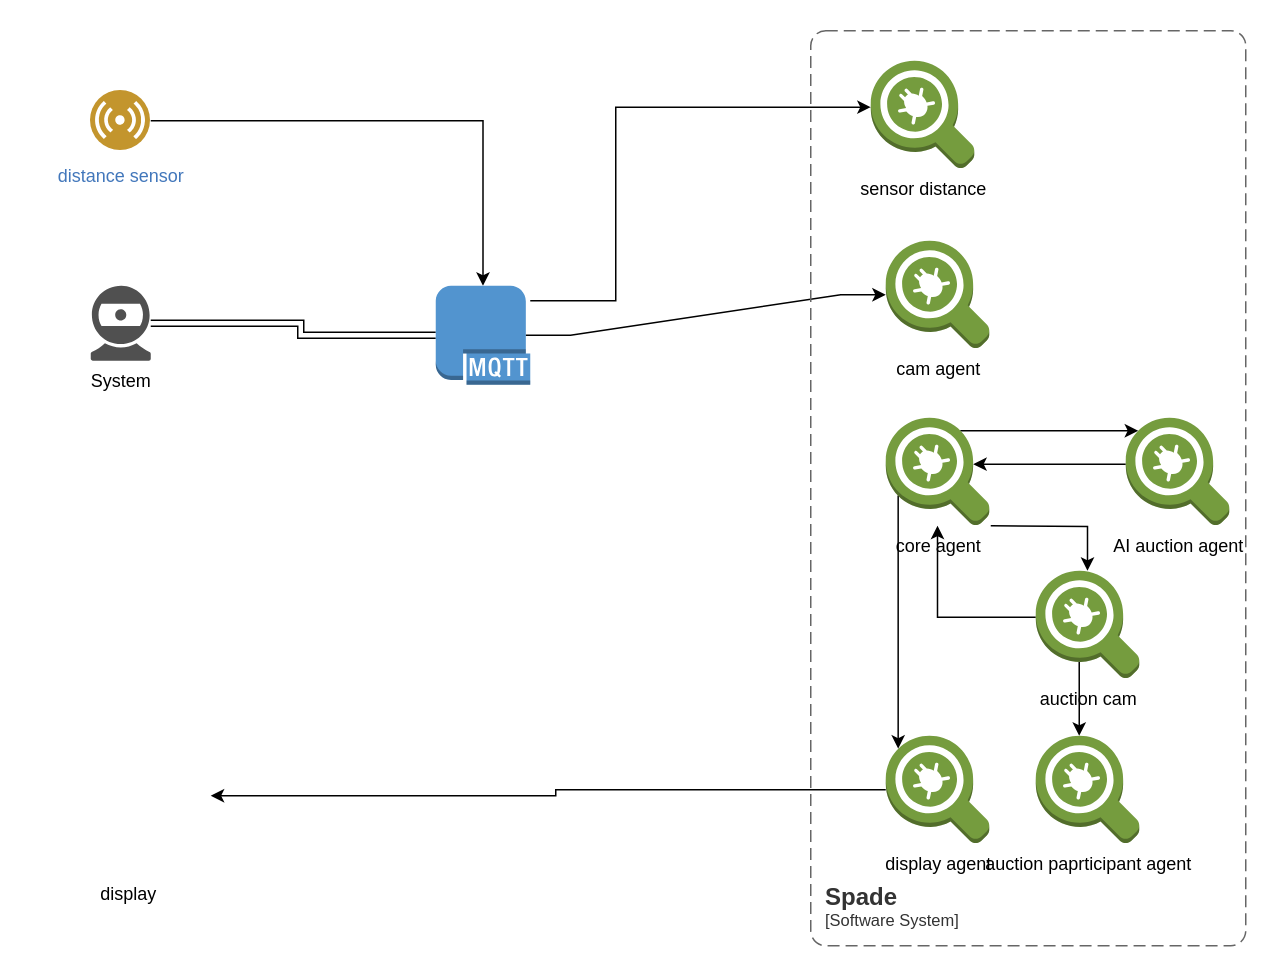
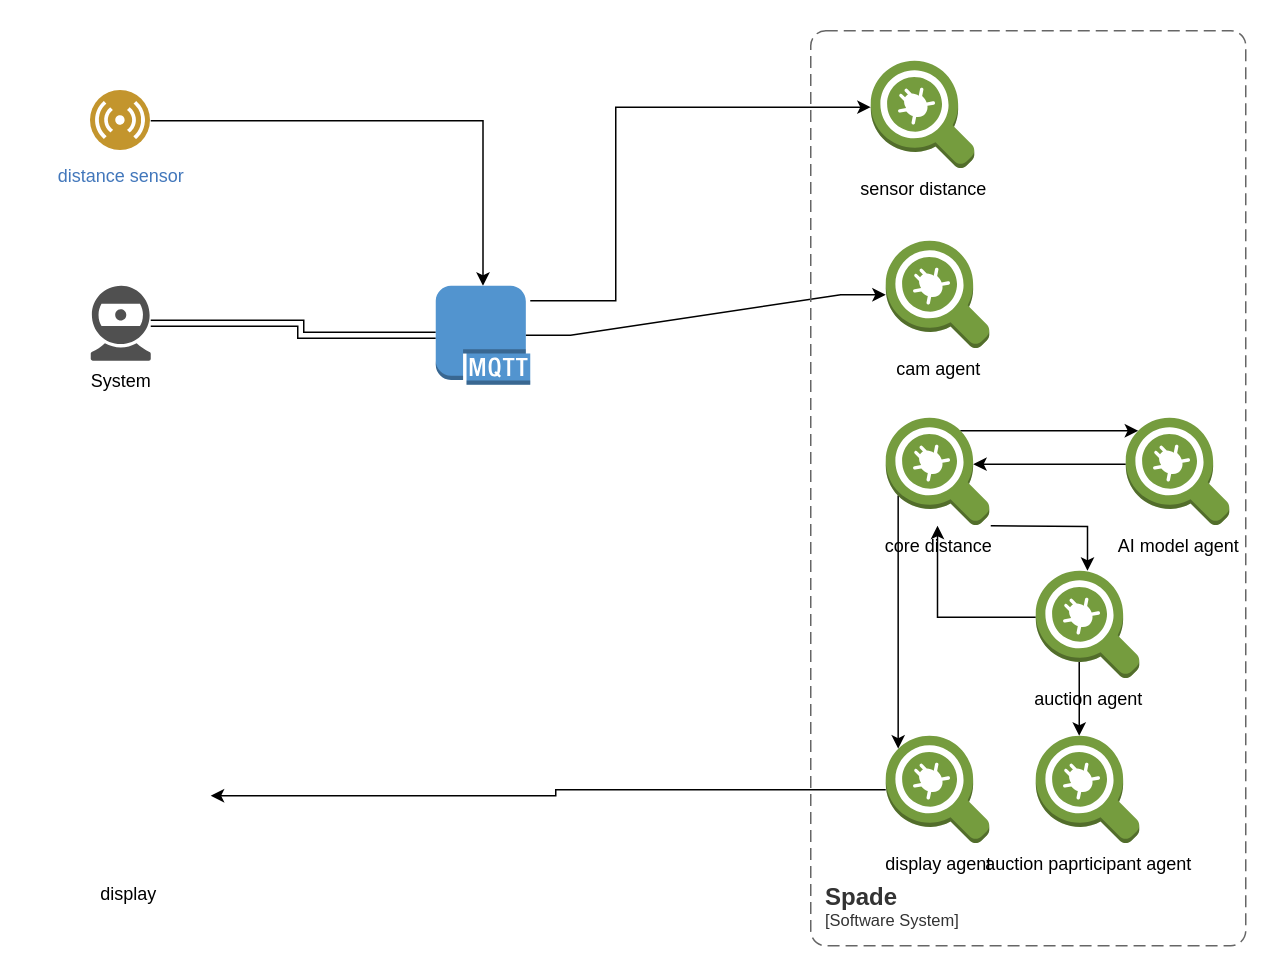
(939, 547) -> (939, 547)
(1179, 547) -> (1179, 547)
(1089, 700) -> (1089, 700)
